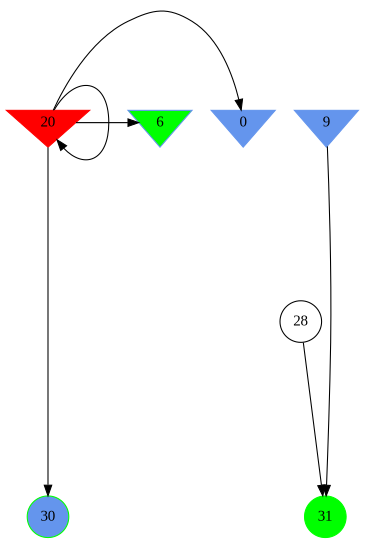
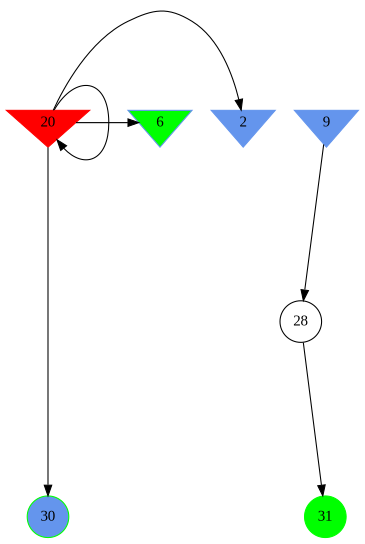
(243, 123) -> (243, 123)
(331, 316) -> (314, 217)
